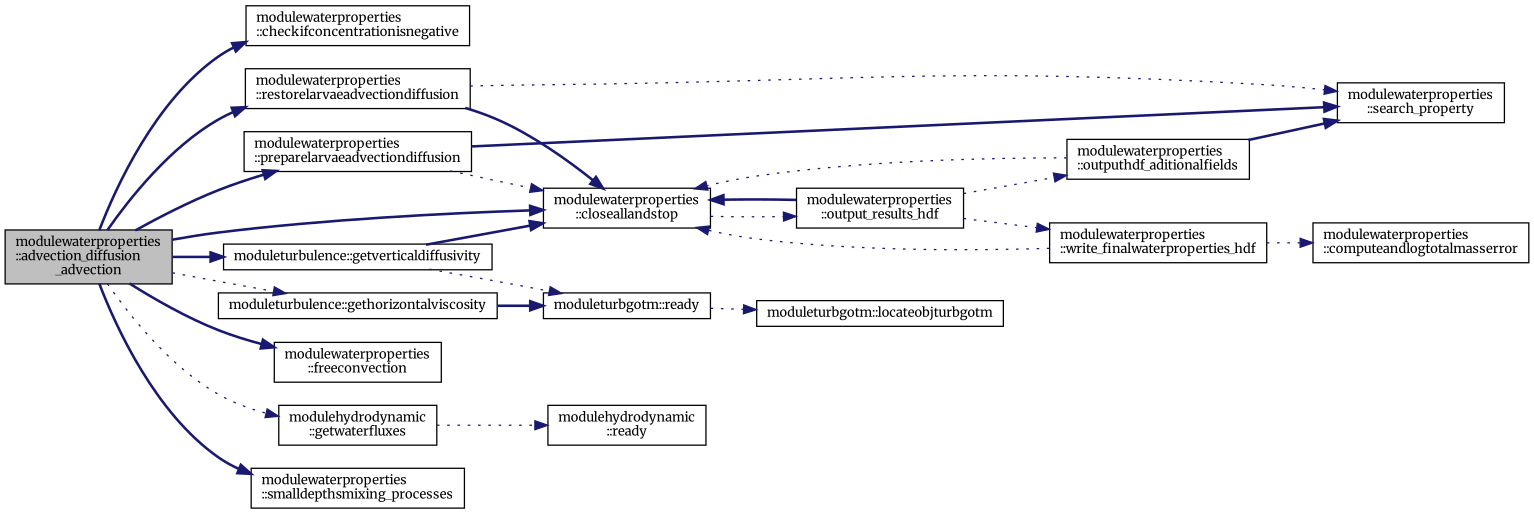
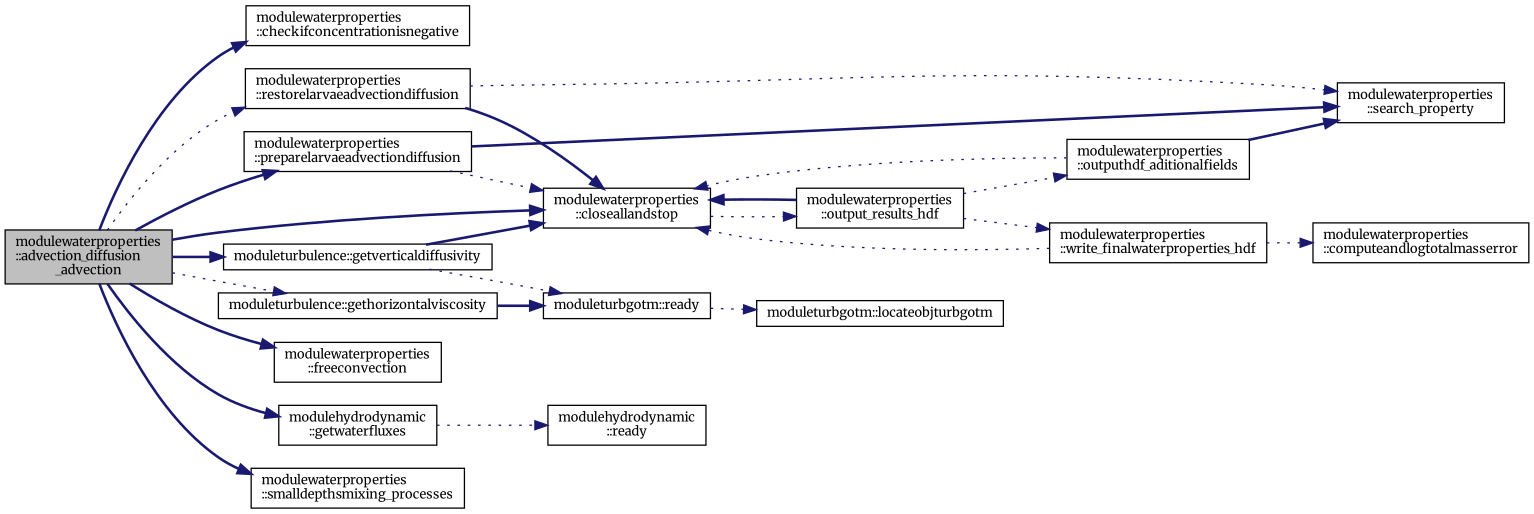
(163, 163) -> (163, 163)
(176, 363) -> (176, 363)
